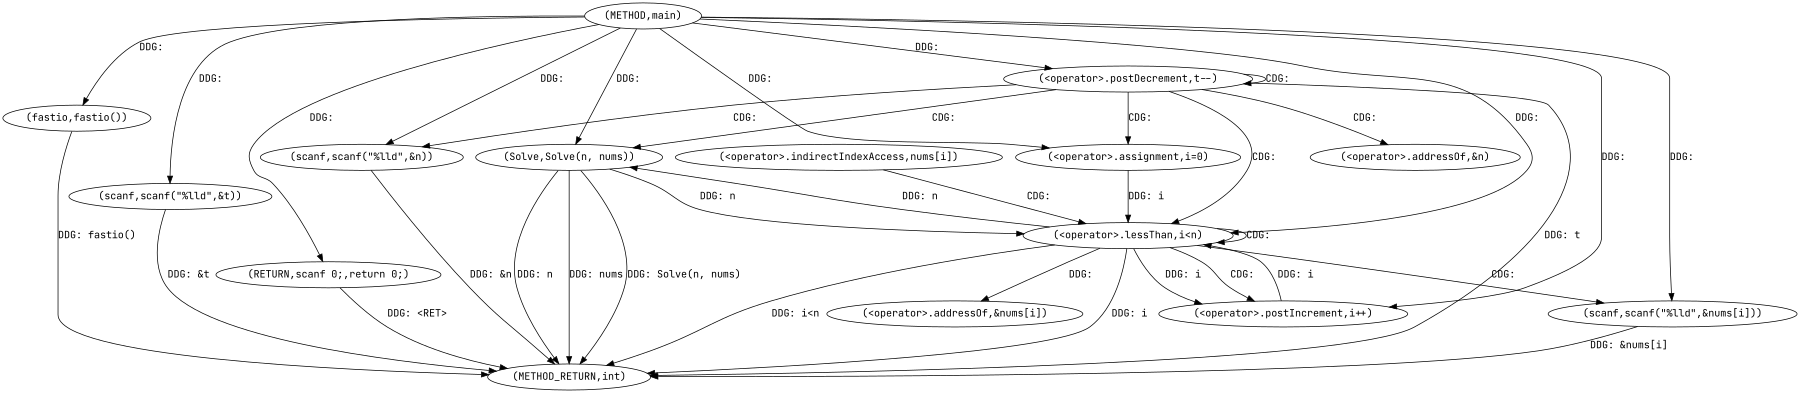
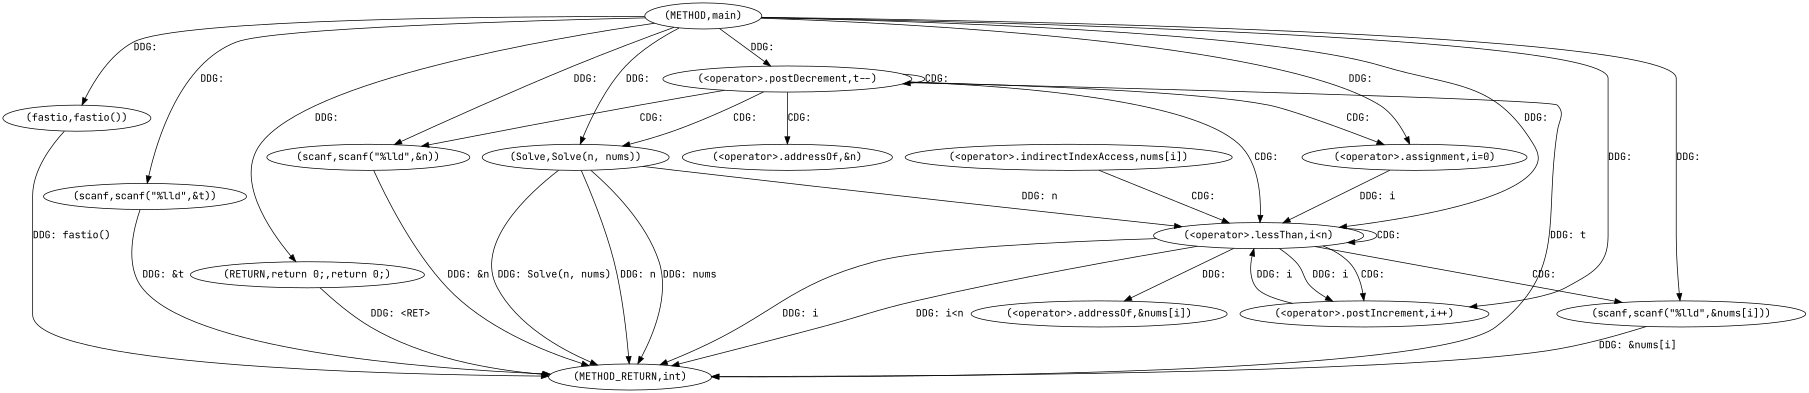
(843, 201) -> none
(328, 275) -> (307, 275)
